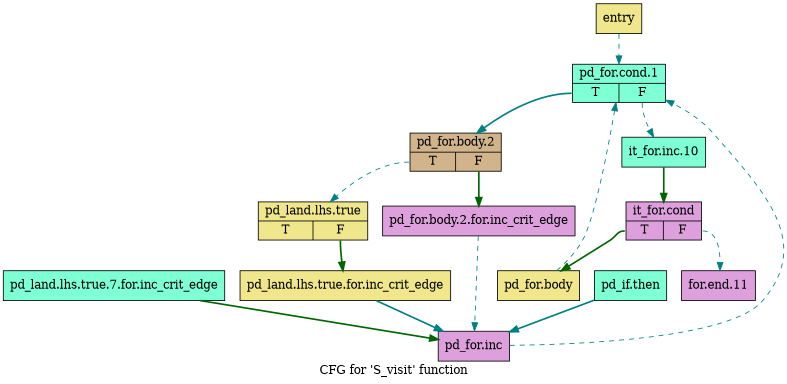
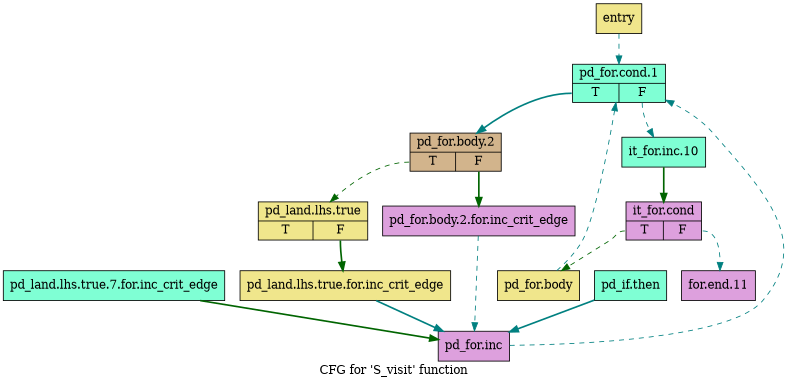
(370, 173) -> (370, 173)
(597, 249) -> (597, 249)
